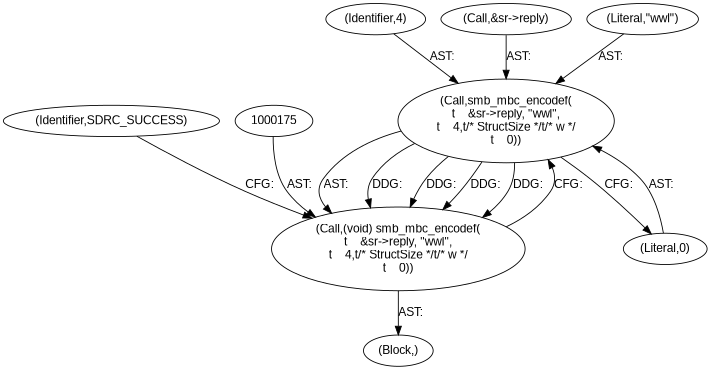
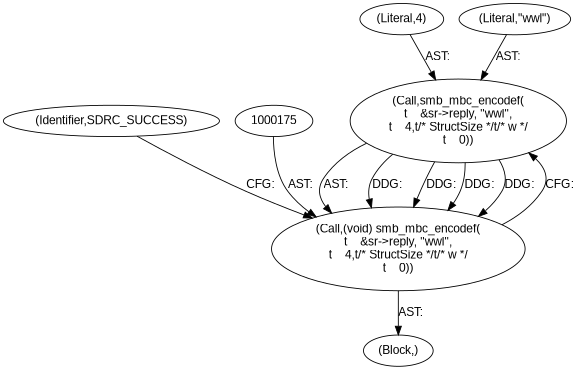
(376, 19) -> (402, 19)
(506, 19) -> none
(665, 249) -> none
